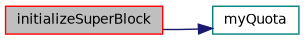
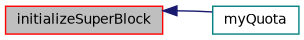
(181, 29) -> (195, 11)
